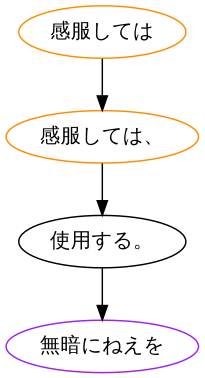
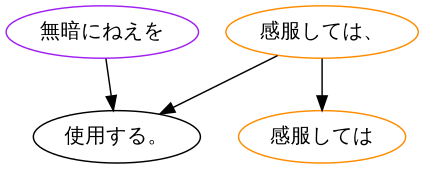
(102, 77) -> (322, 77)
(102, 287) -> (109, 77)
